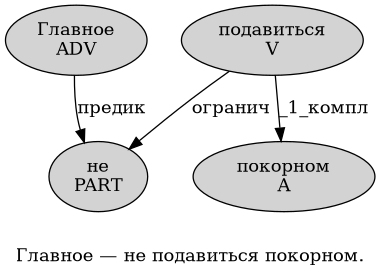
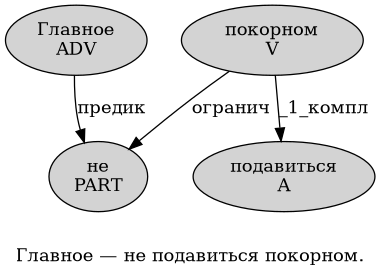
(272, 40) -> (272, 40)
(284, 177) -> (284, 177)
